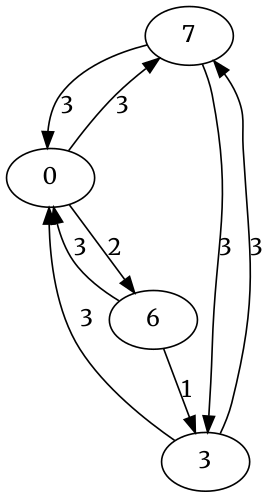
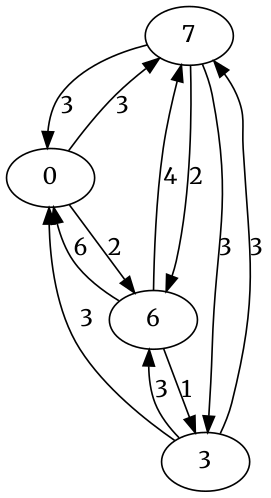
none -> (188, 172)
none -> (159, 185)
(81, 249) -> (81, 249)
none -> (156, 405)
